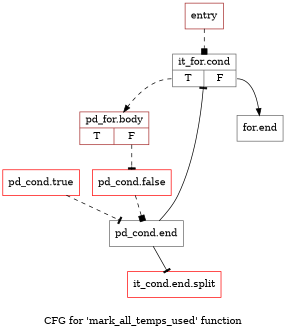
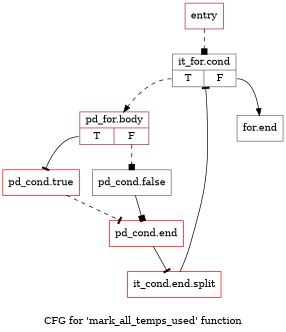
none -> (59, 147)
(132, 155) -> (132, 155)
(191, 159) -> (205, 183)
(132, 183) -> (132, 183)
(138, 205) -> (138, 205)
(146, 234) -> (146, 234)
